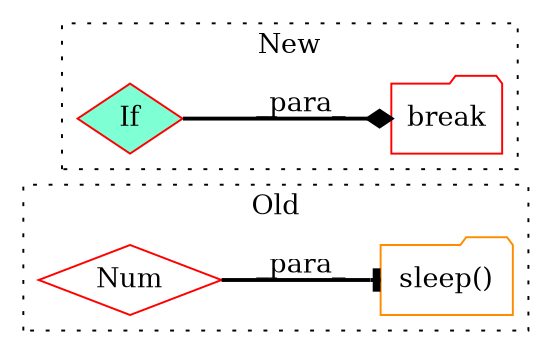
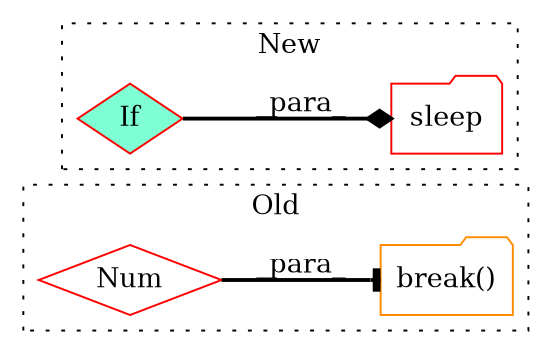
(447, 119) -> (447, 119)
(447, 280) -> (447, 280)
